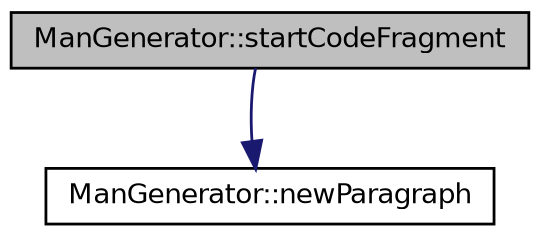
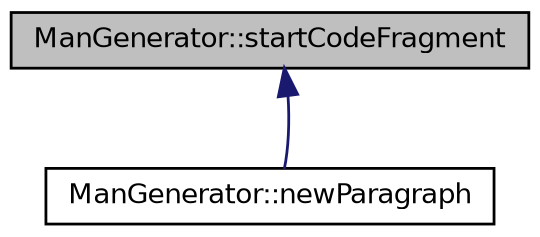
(251, 105) -> (288, 133)
